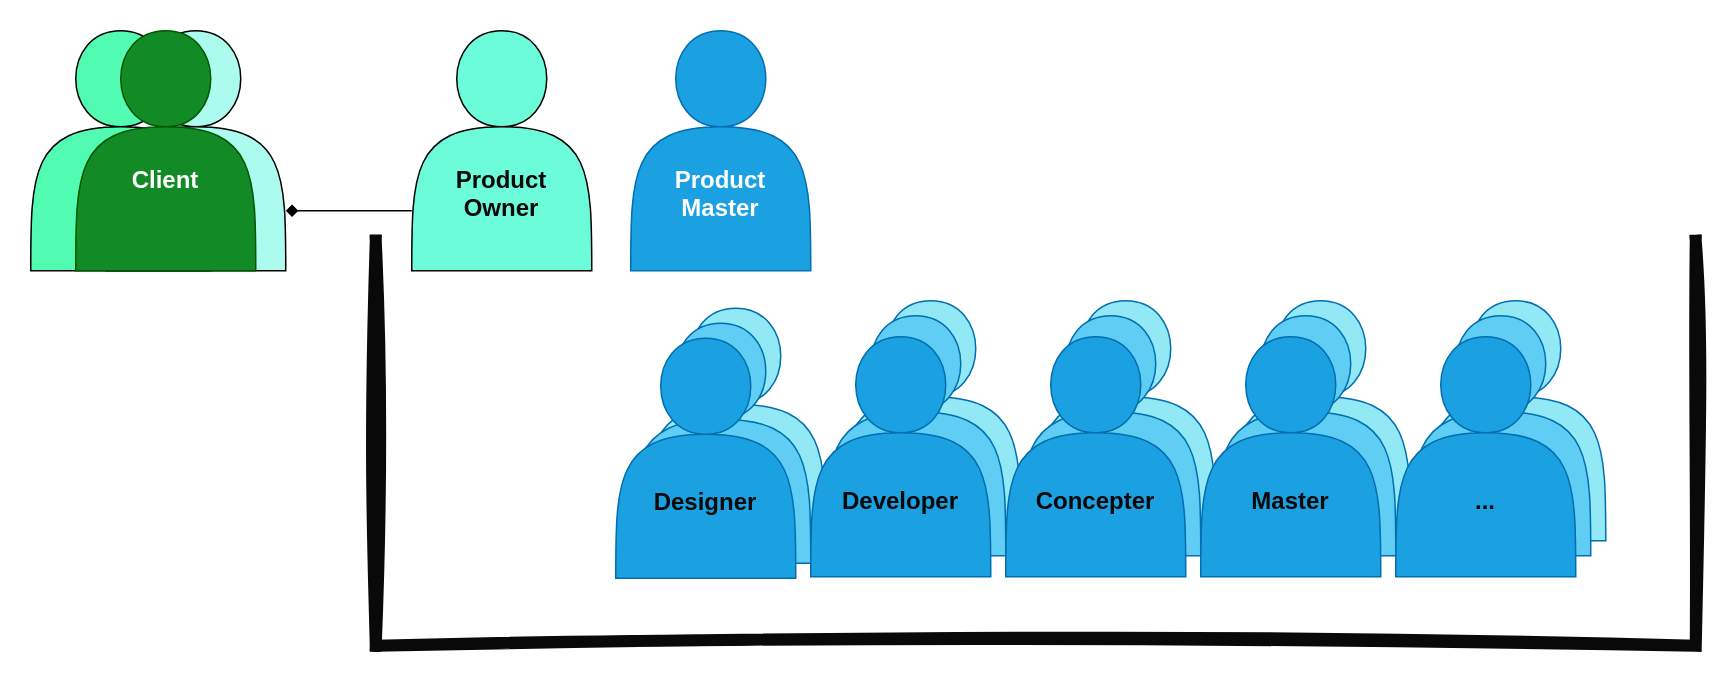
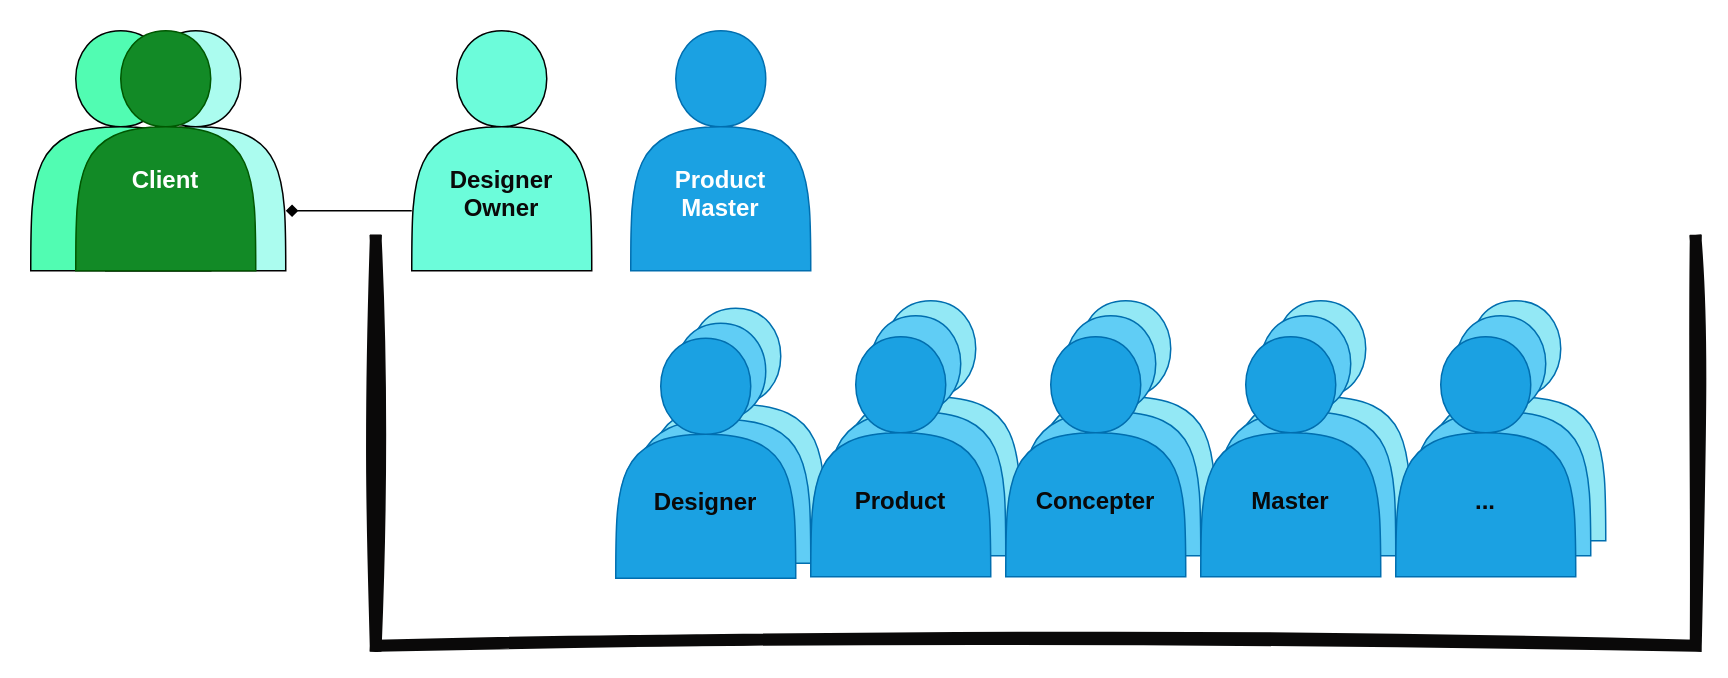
(502, 151) -> (502, 151)
(901, 457) -> (901, 457)
